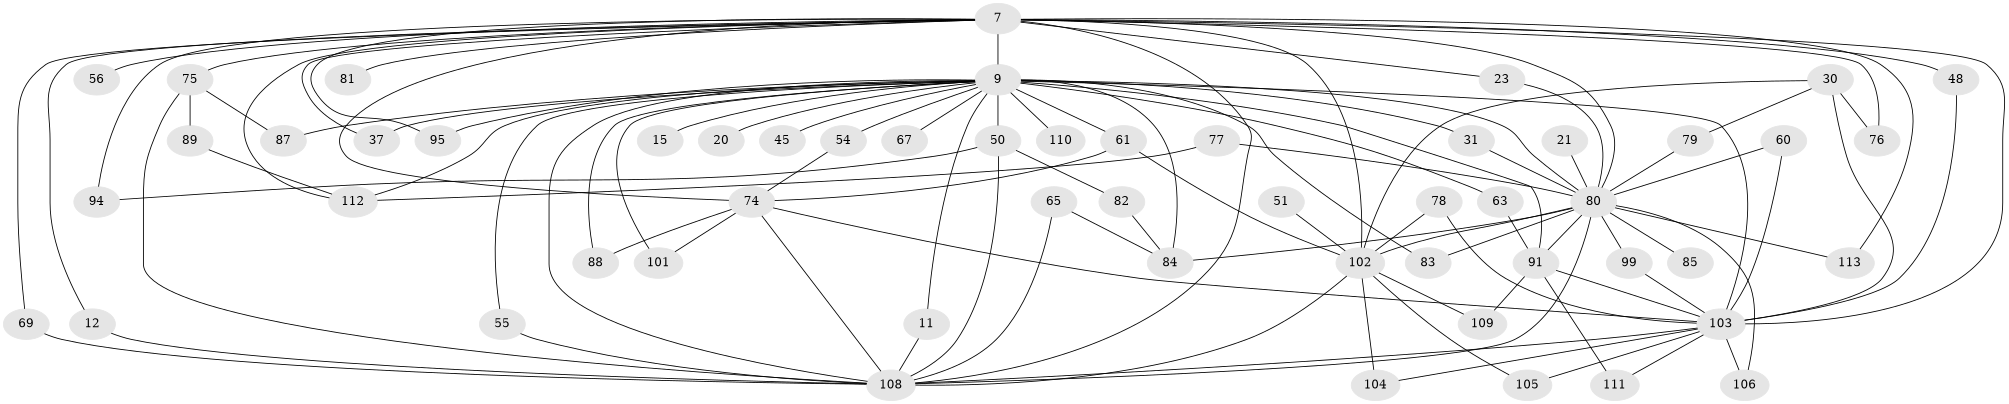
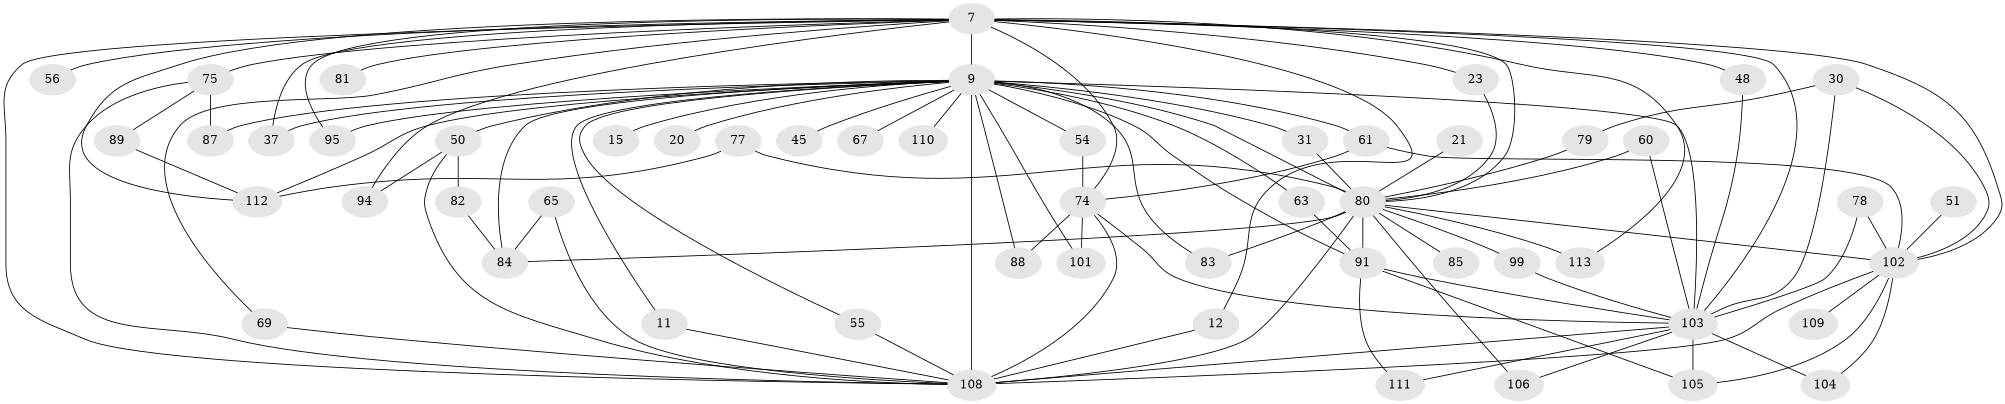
(1877, 141) -> none
(1509, 293) -> (1535, 327)
